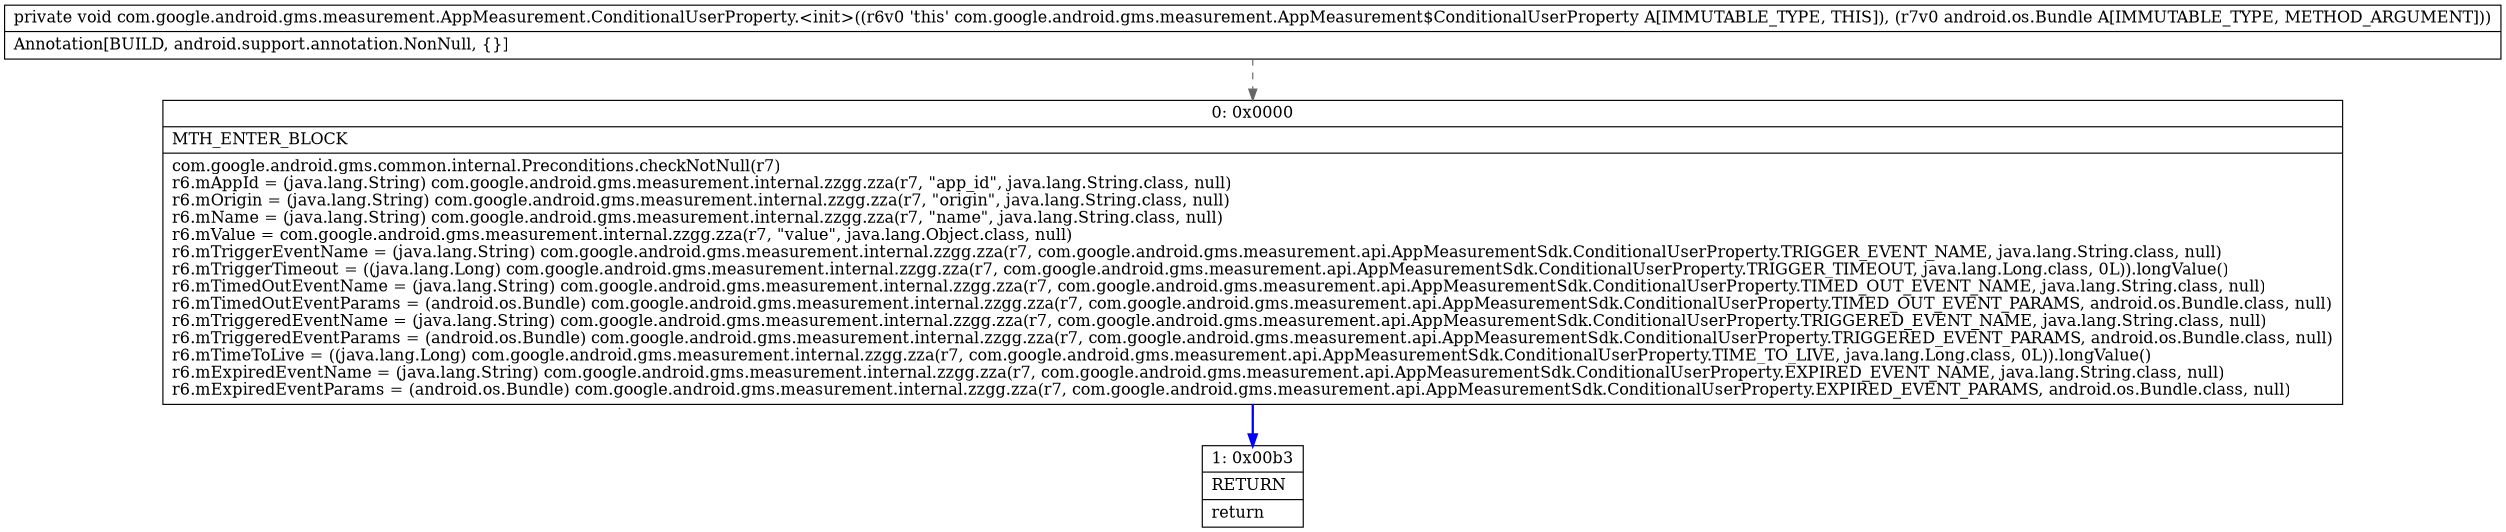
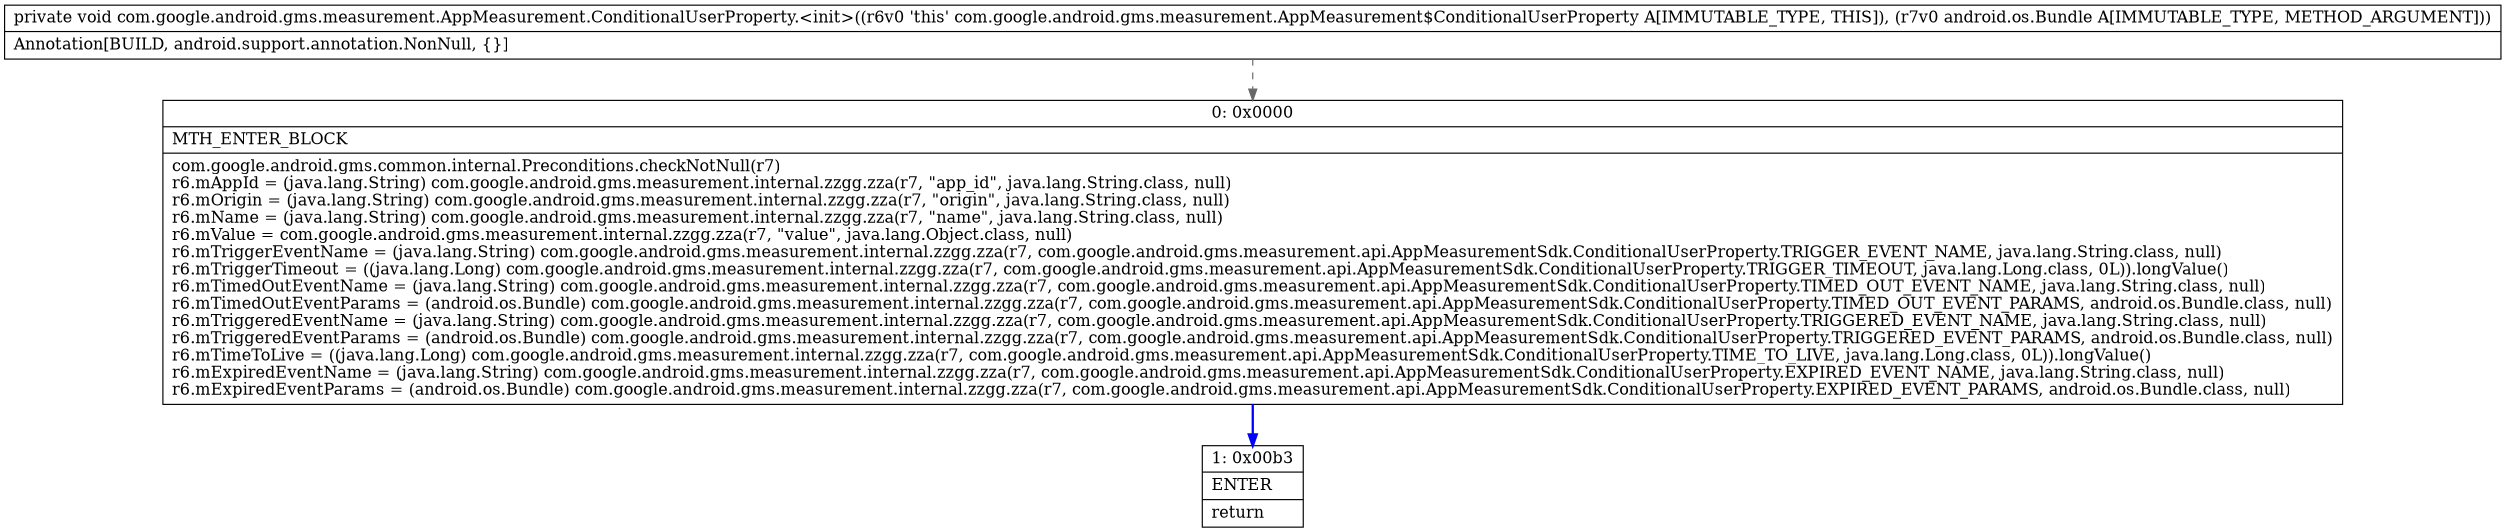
(1249, 485) -> (1242, 485)
